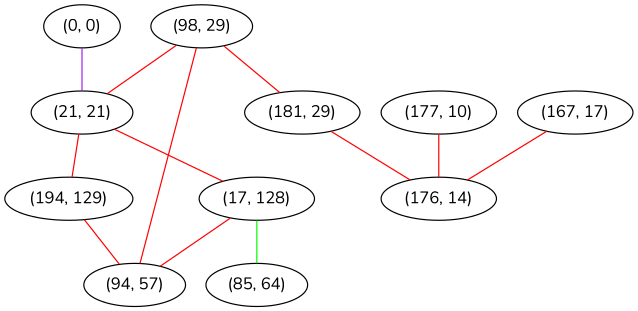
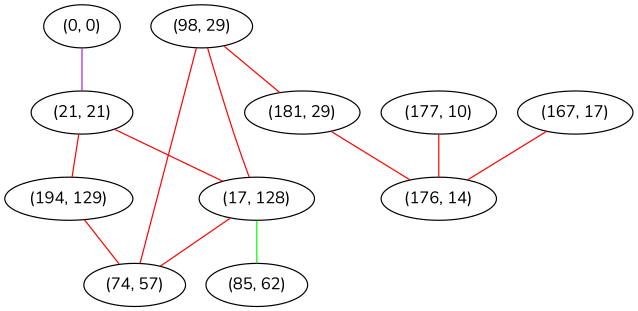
(142, 69) -> (227, 113)
(135, 285) -> (135, 285)
(257, 285) -> (257, 285)
